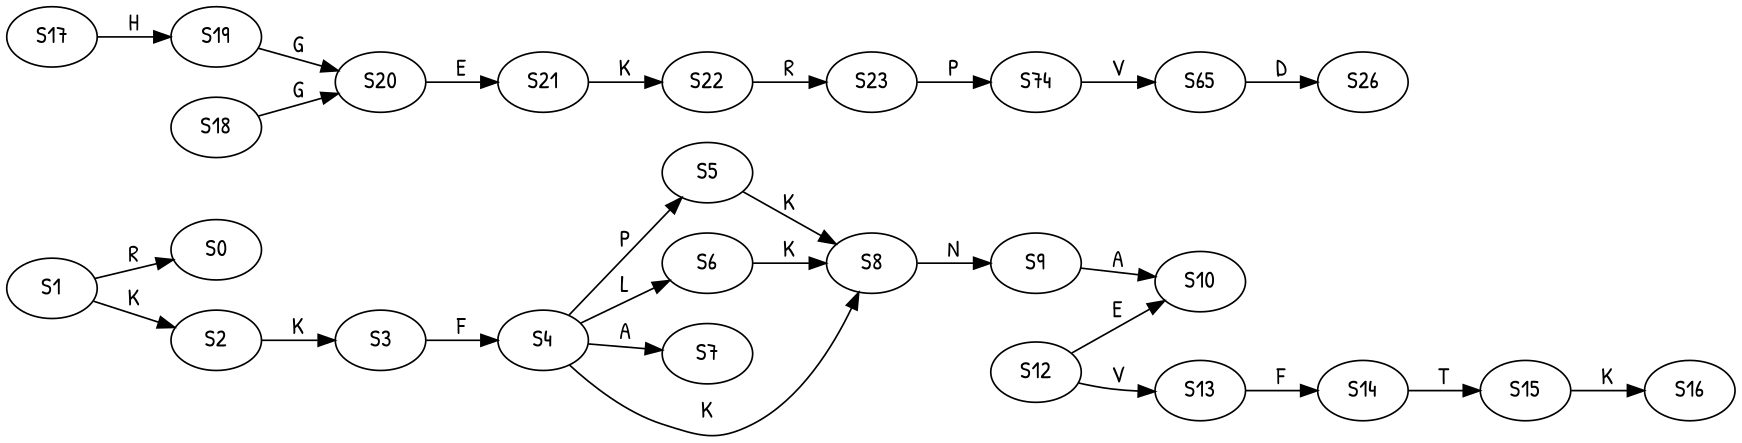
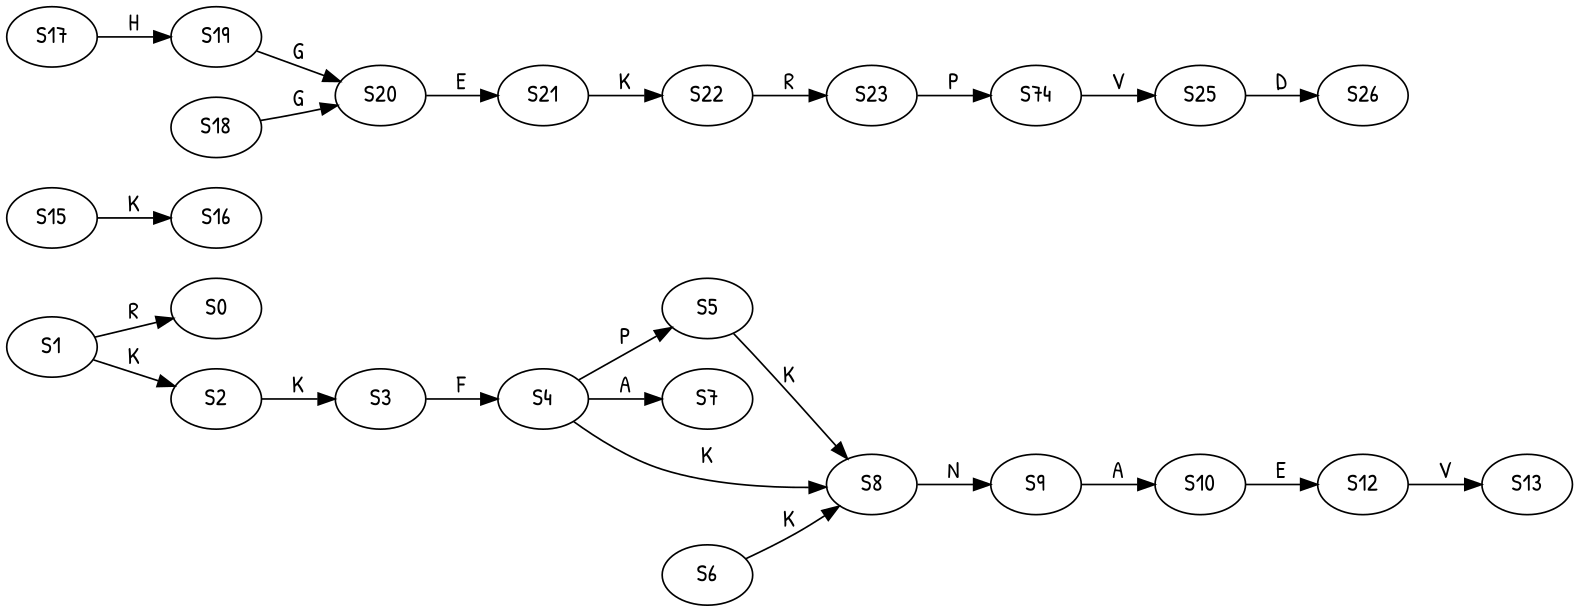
(1200, 82) -> (1200, 96)
(617, 305) -> none
(1111, 331) -> (1273, 484)
(1363, 391) -> none
